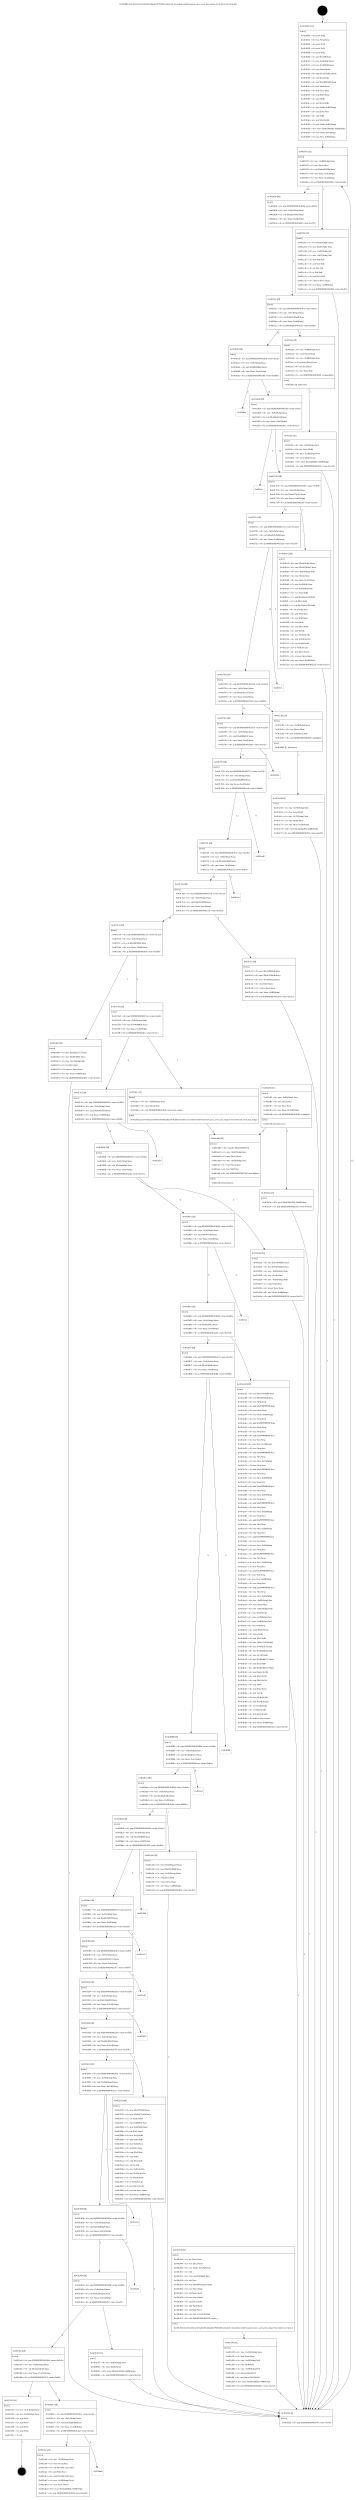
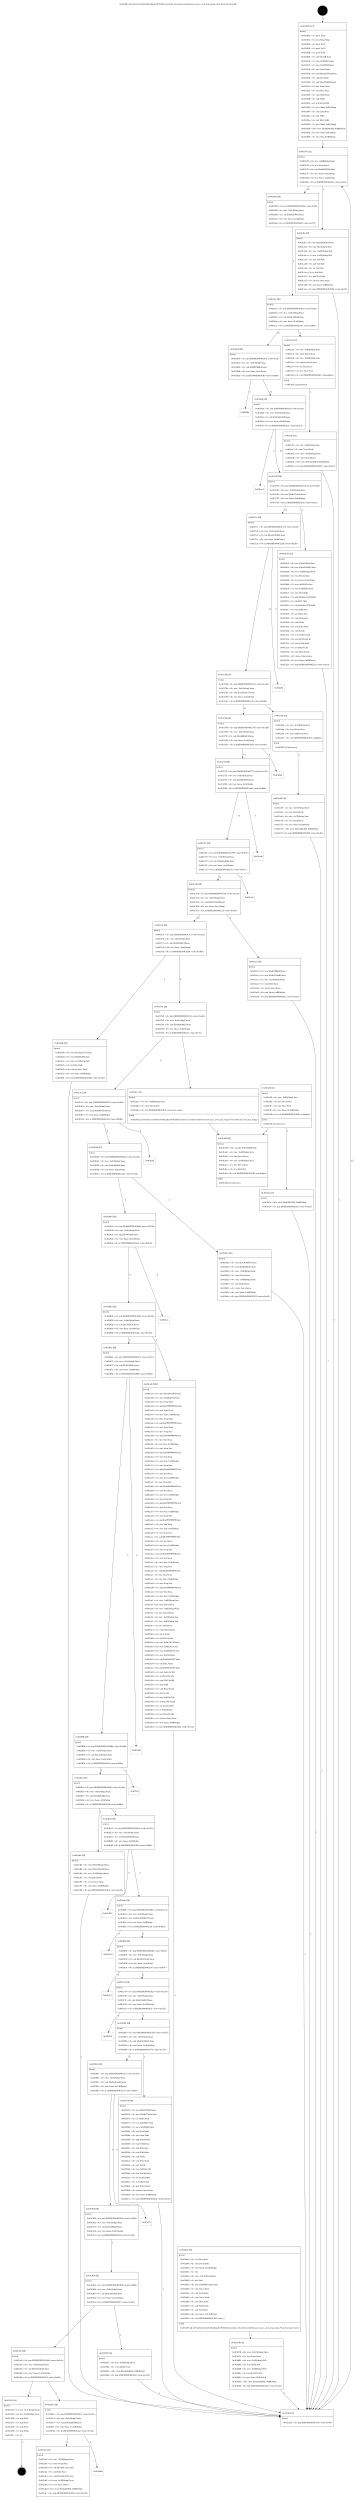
(134, 2289) -> none
